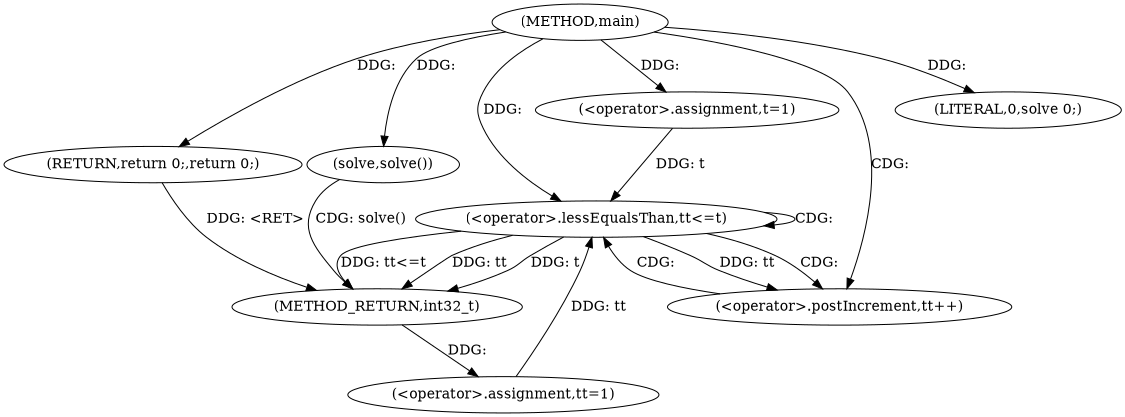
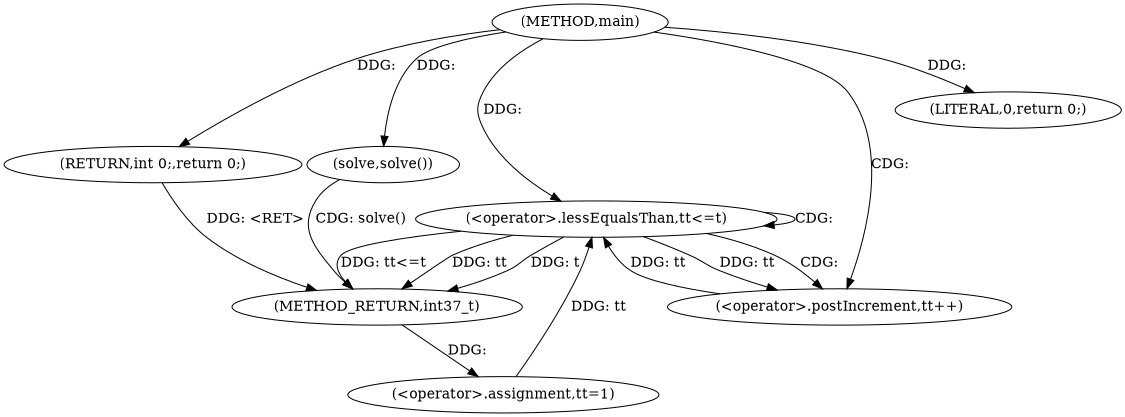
(687, 110) -> none
(1008, 110) -> (1008, 110)
(153, 165) -> (153, 165)
(658, 263) -> (658, 263)
(377, 307) -> (377, 307)
